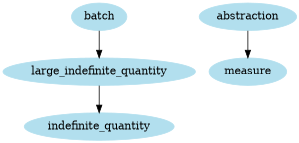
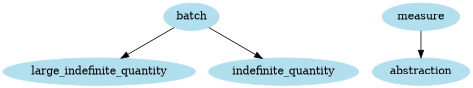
(248, 40) -> (421, 40)
(99, 95) -> (232, 41)
